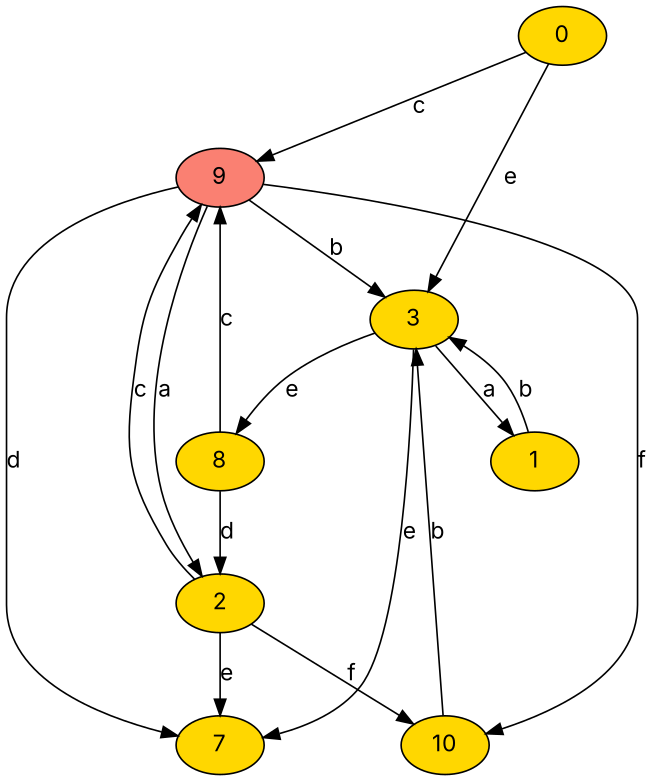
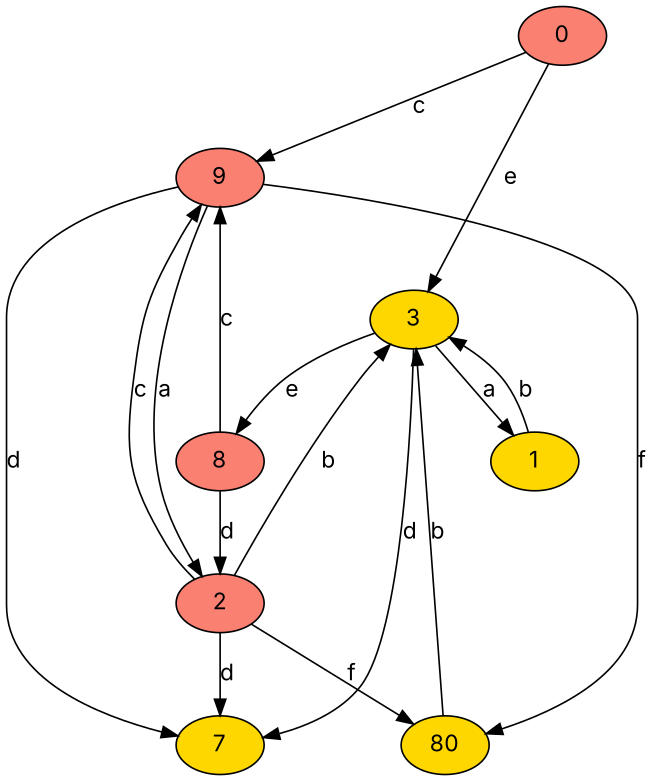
(563, 36) -> (563, 36)
(310, 244) -> (302, 463)
(220, 461) -> (220, 461)
(410, 532) -> (410, 532)
(220, 603) -> (220, 603)
(227, 674) -> (227, 674)
(445, 745) -> (445, 745)
